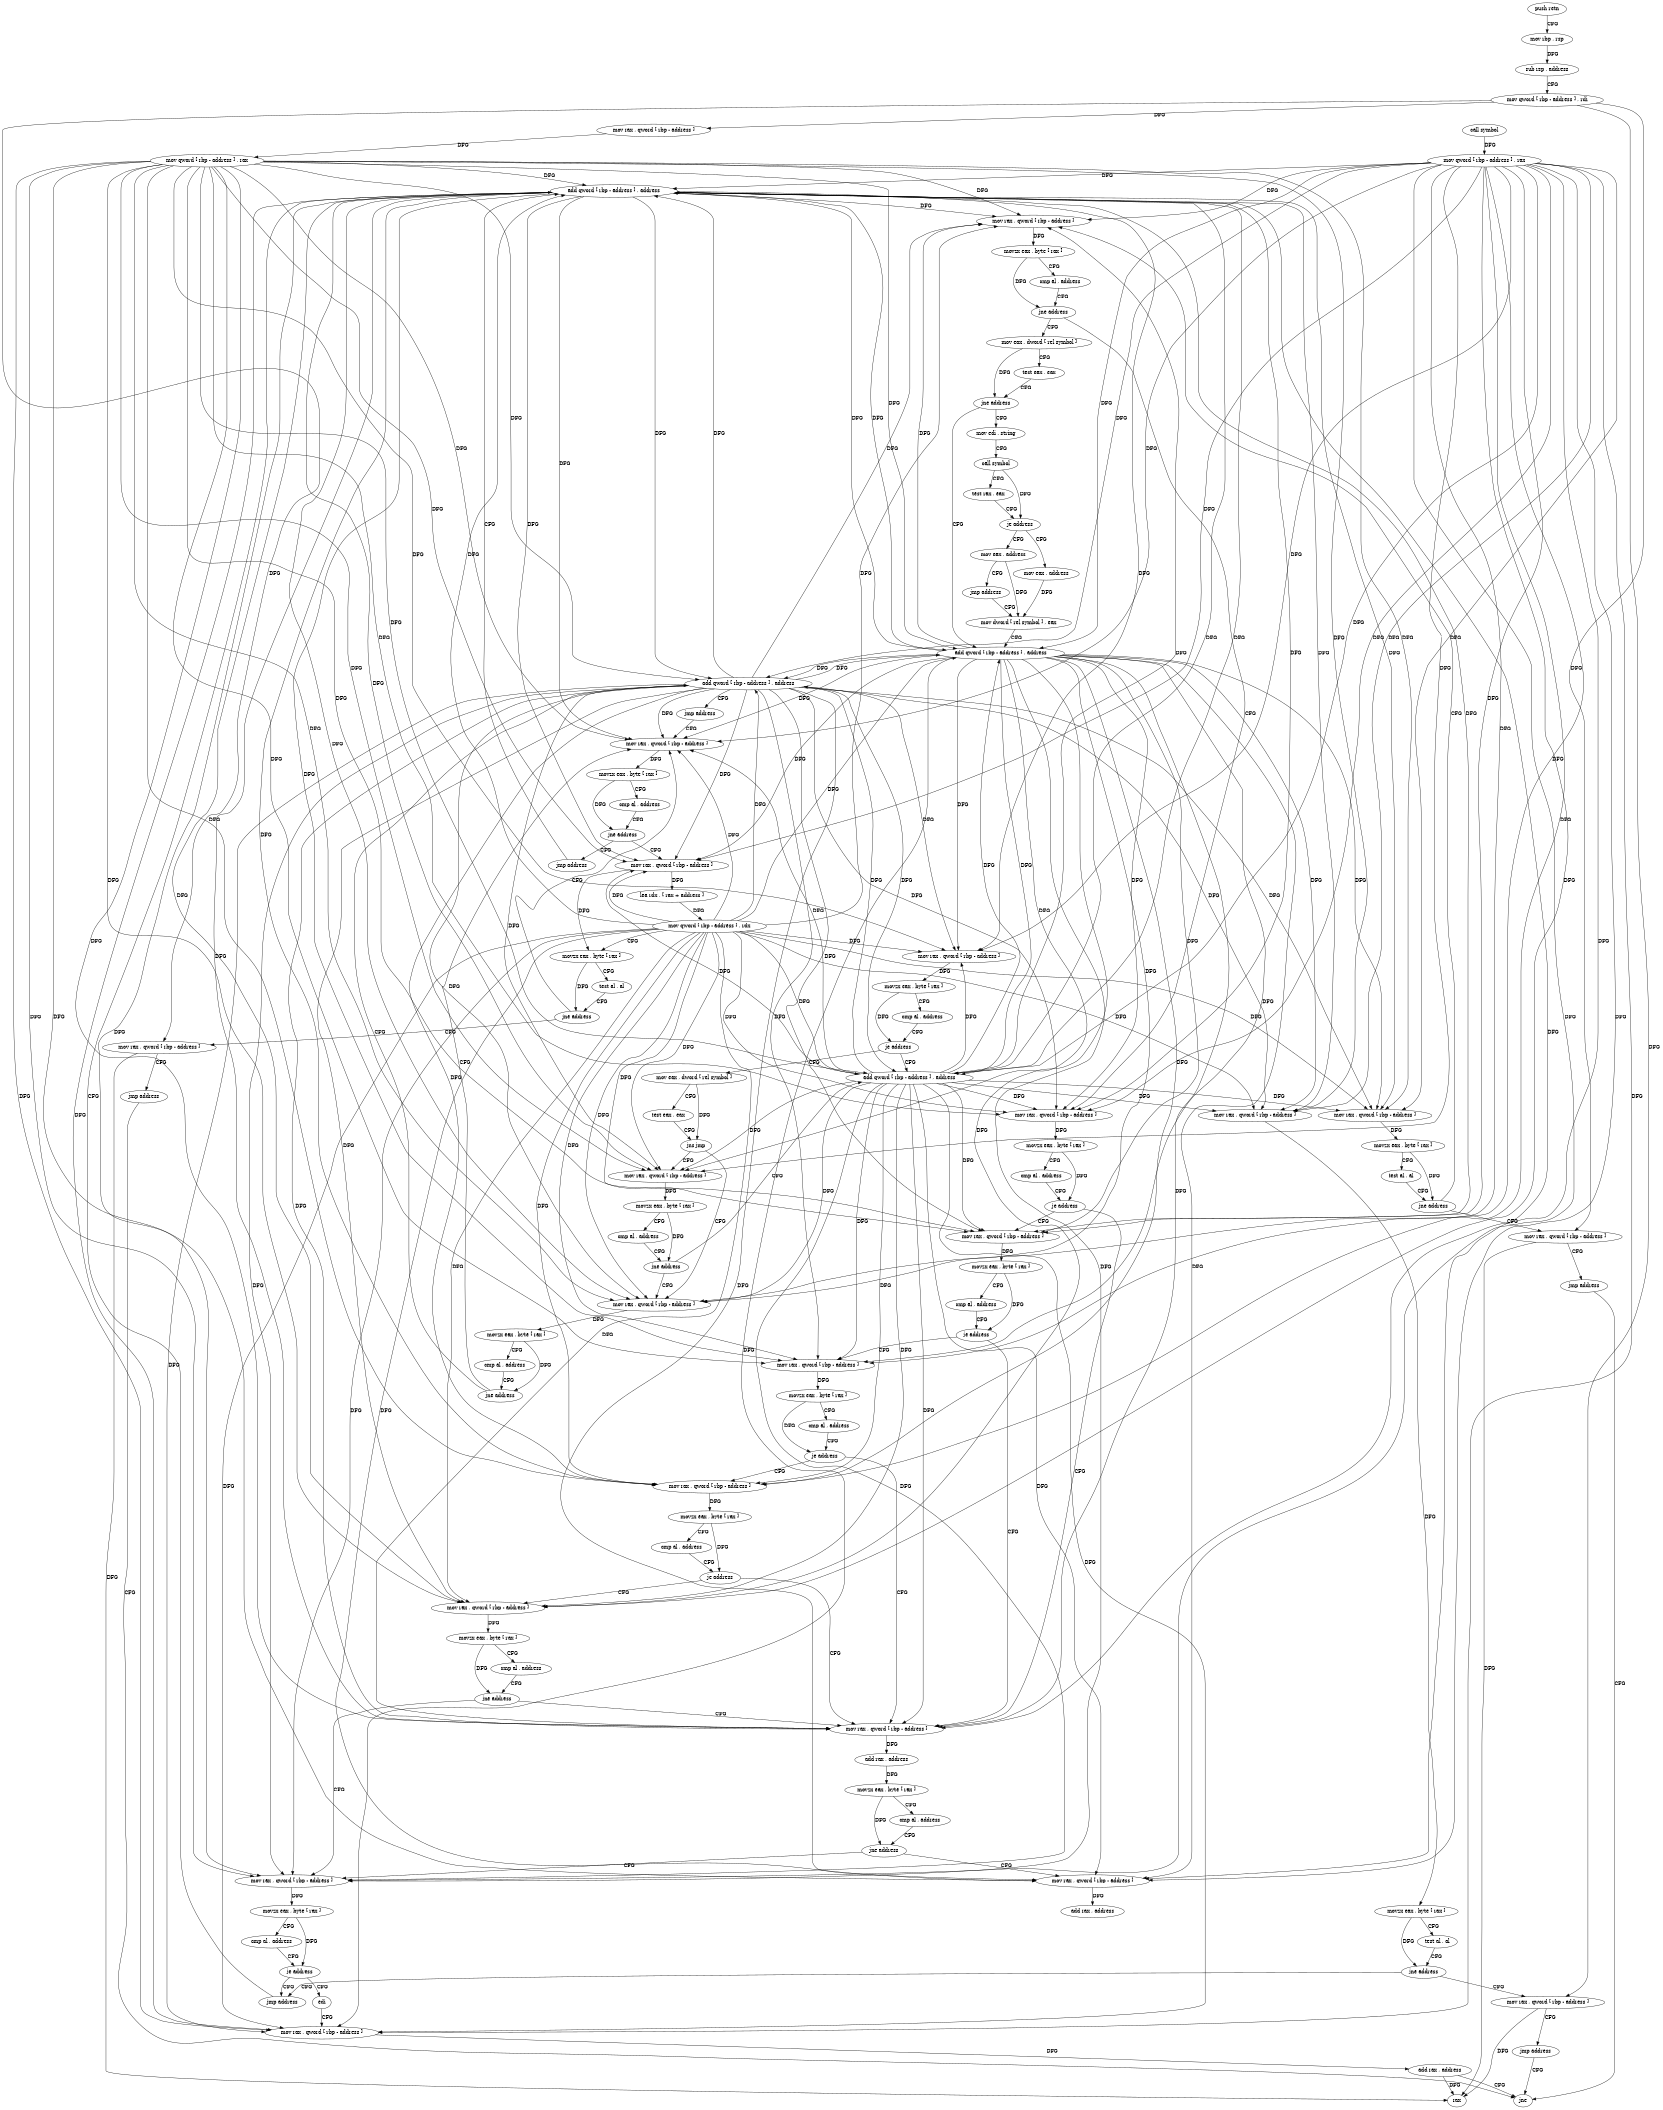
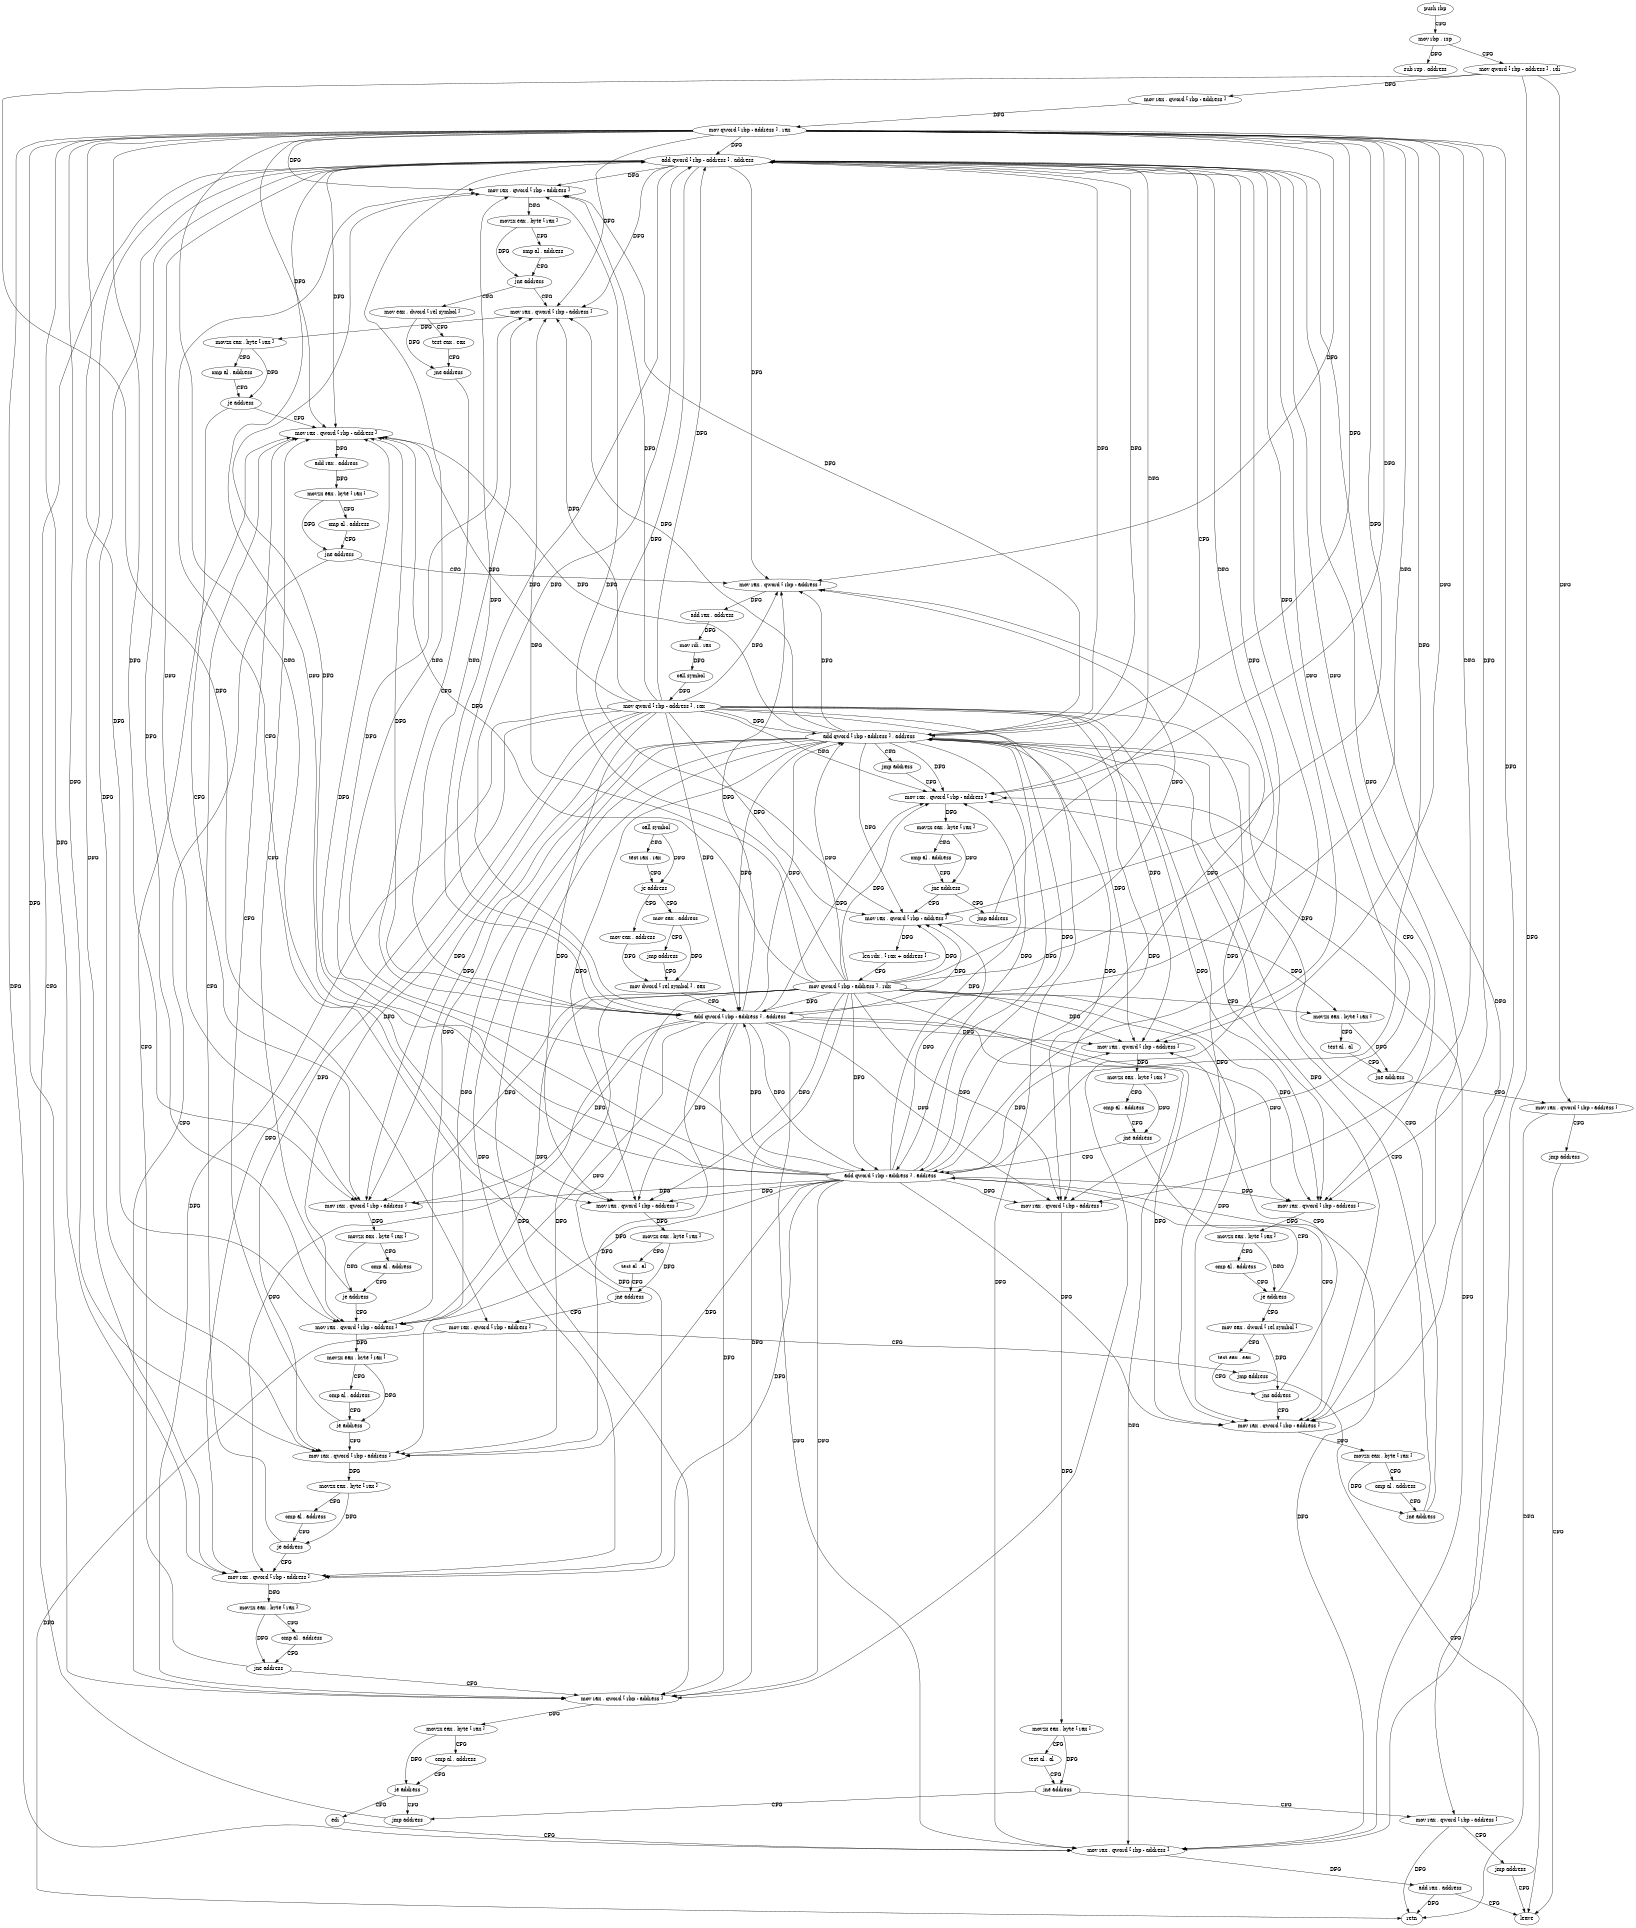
(1547, 9) -> (1435, 9)
(1547, 83) -> (1475, 54)
(996, 434) -> none
(988, 494) -> (645, 858)
none -> (695, 646)
(699, 911) -> (880, 972)
(696, 1146) -> (1277, 1396)
(1457, 2101) -> (1412, 1919)
(1523, 2101) -> (1527, 1919)
